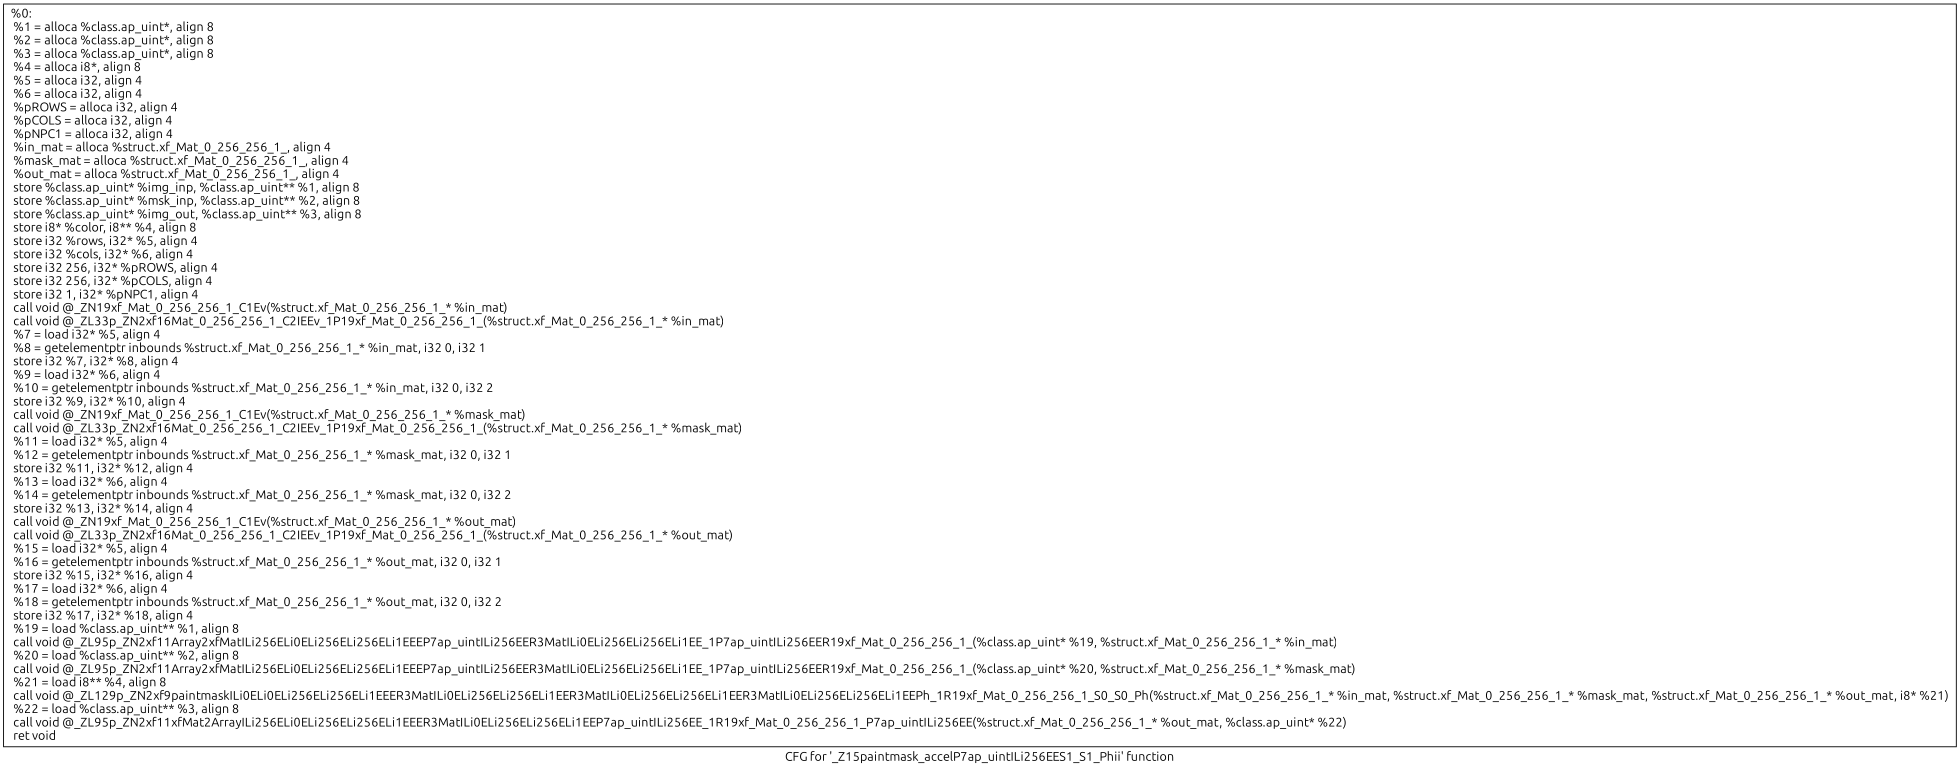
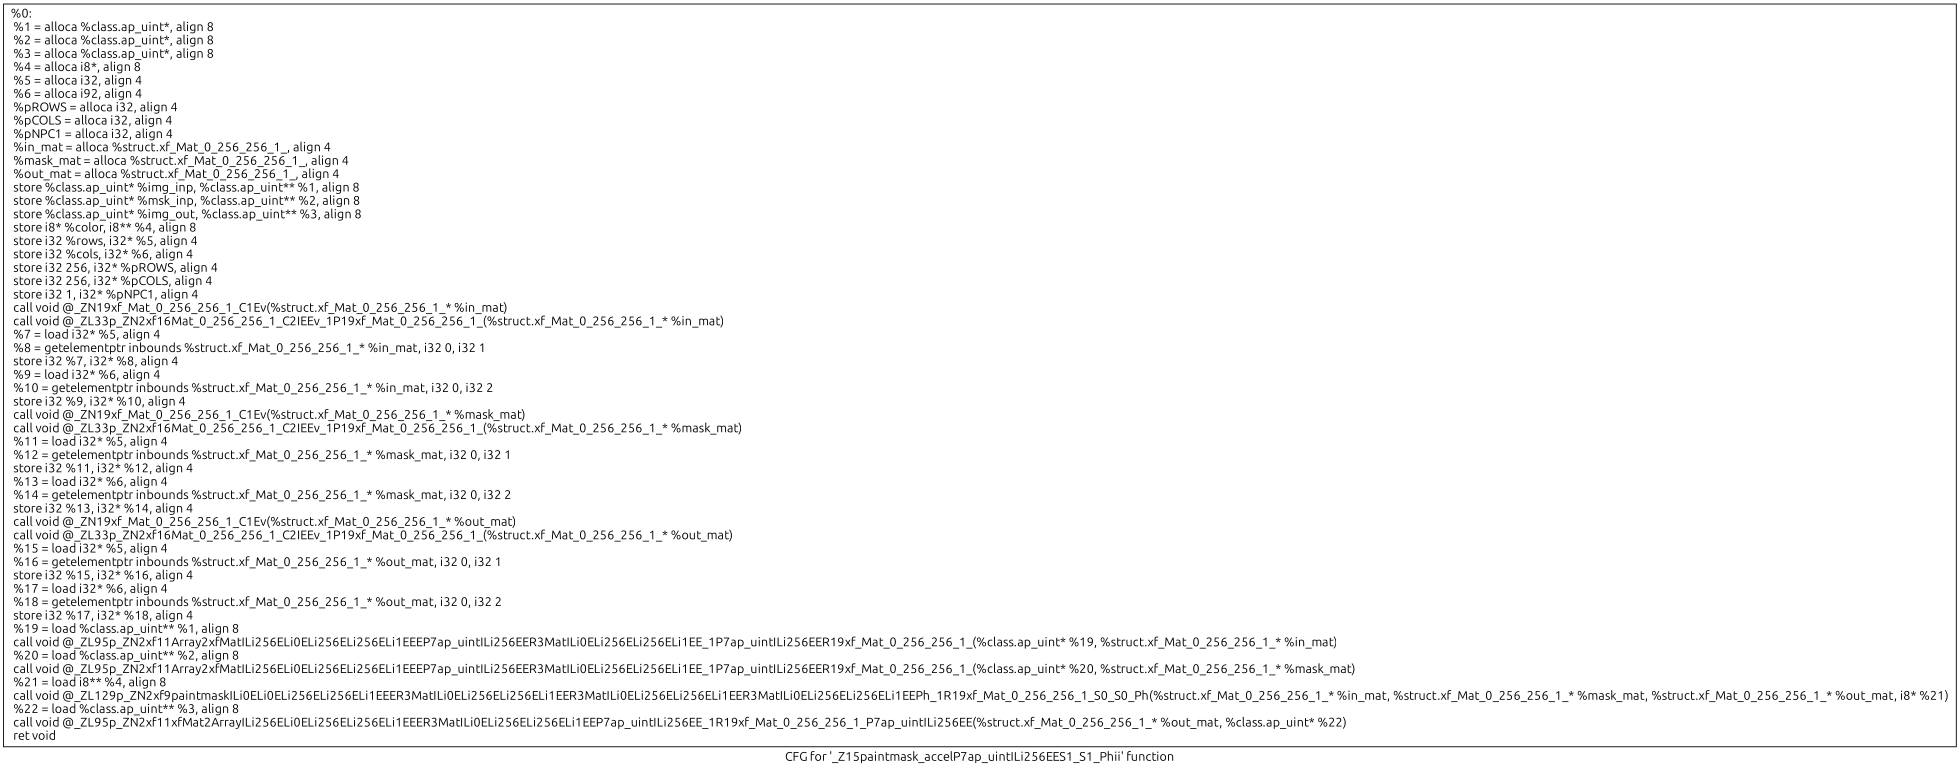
(77, 94) -> (77, 94)
